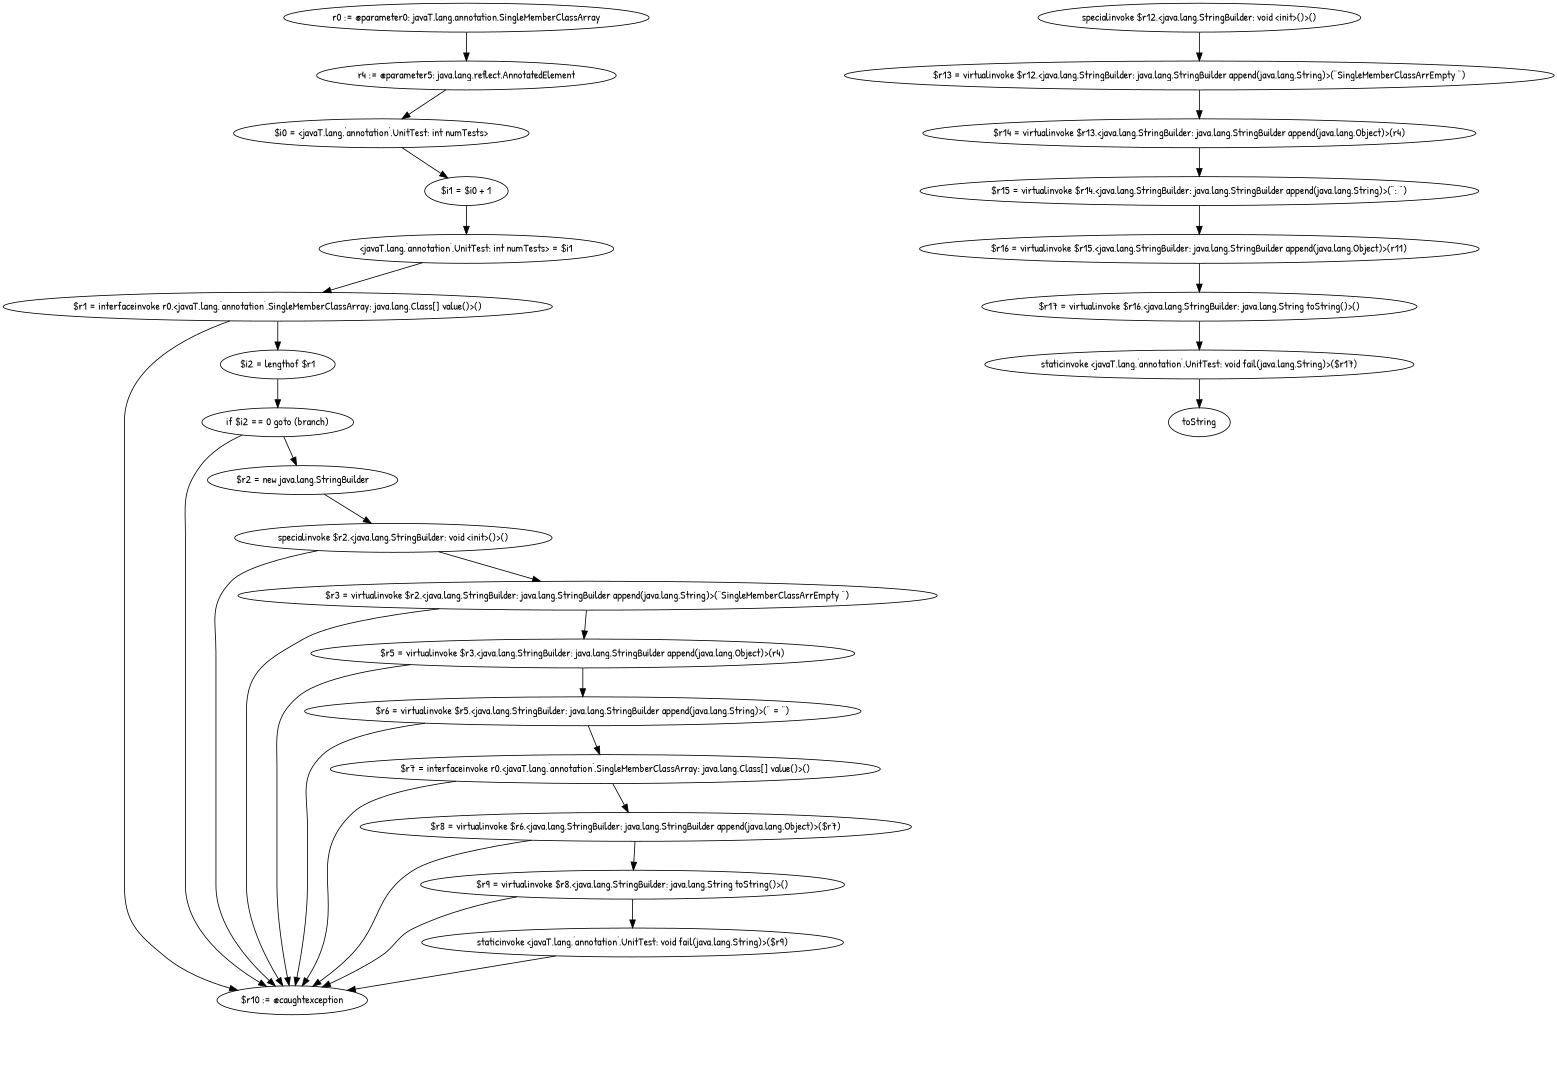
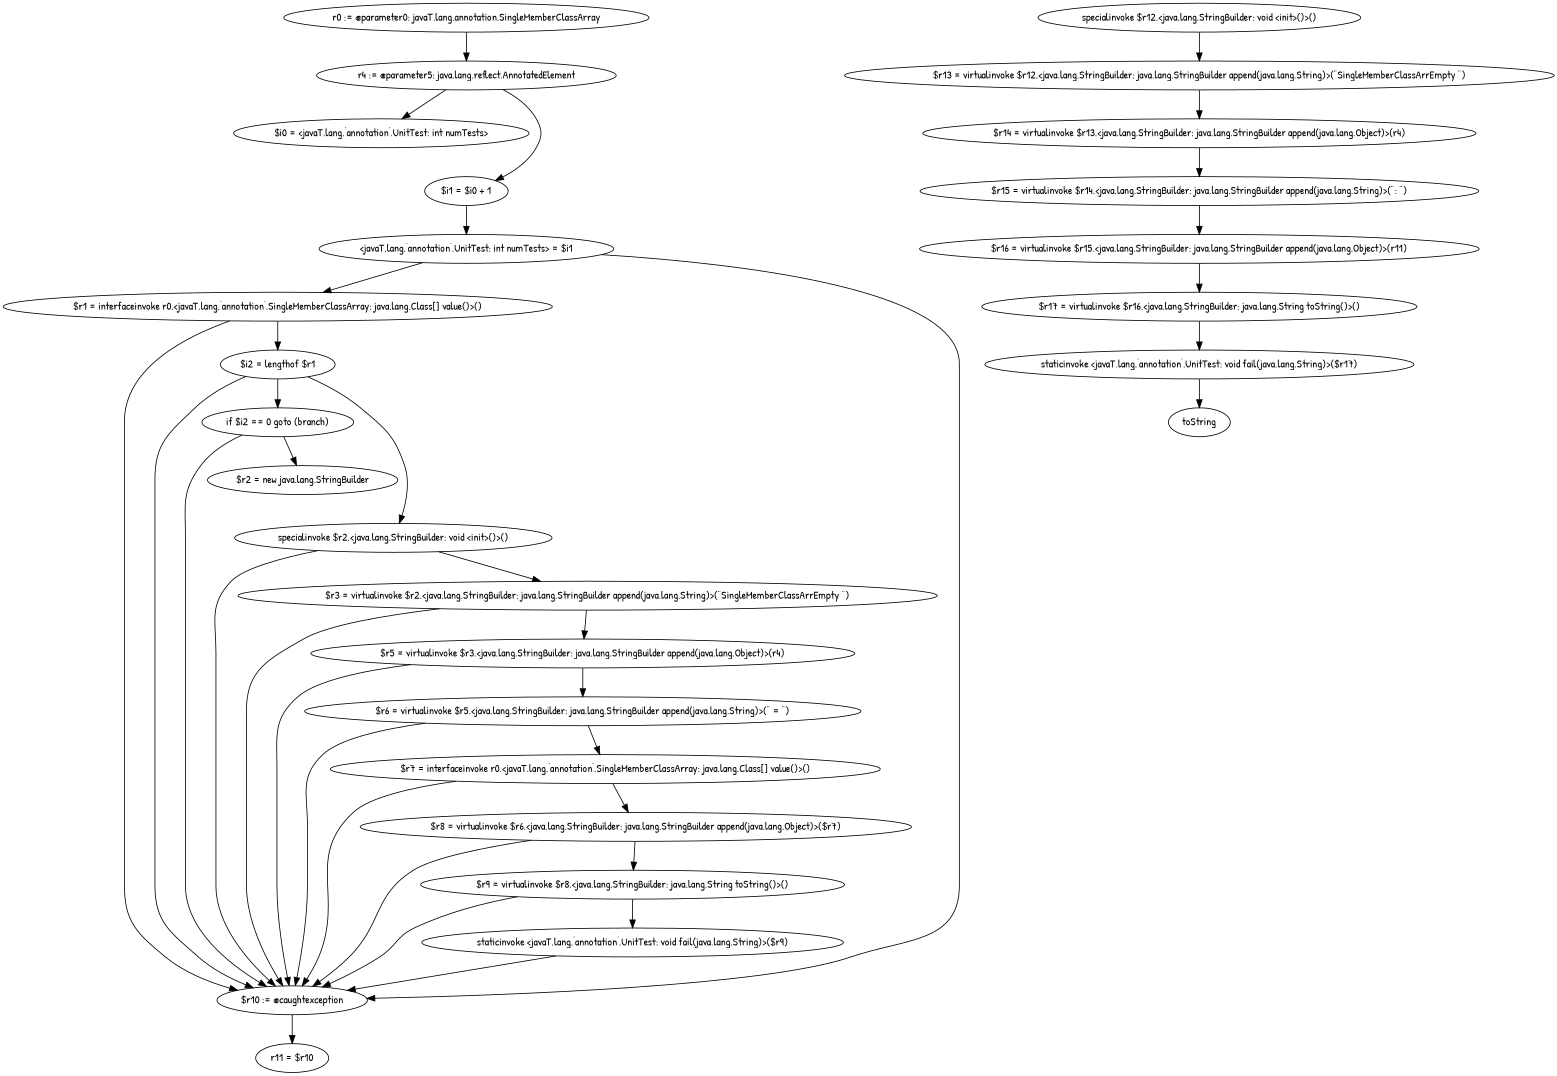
(421, 160) -> (541, 133)
(344, 507) -> (384, 429)
none -> (155, 681)
none -> (959, 740)
none -> (292, 1058)
